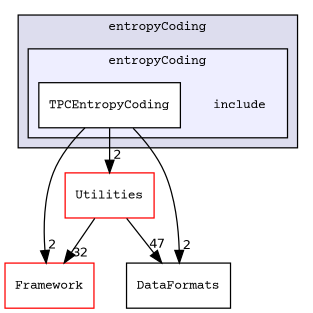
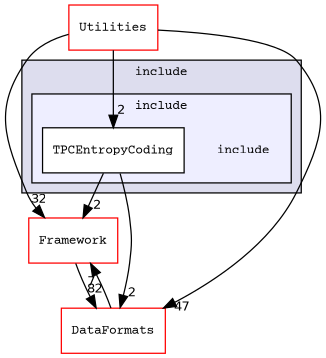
(158, 27) -> (162, 72)
(110, 144) -> (113, 83)
none -> (83, 280)
(179, 286) -> (113, 331)
none -> (104, 291)
